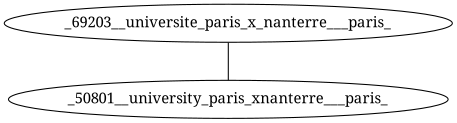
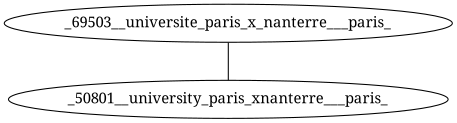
(228, 23) -> (228, 23)
